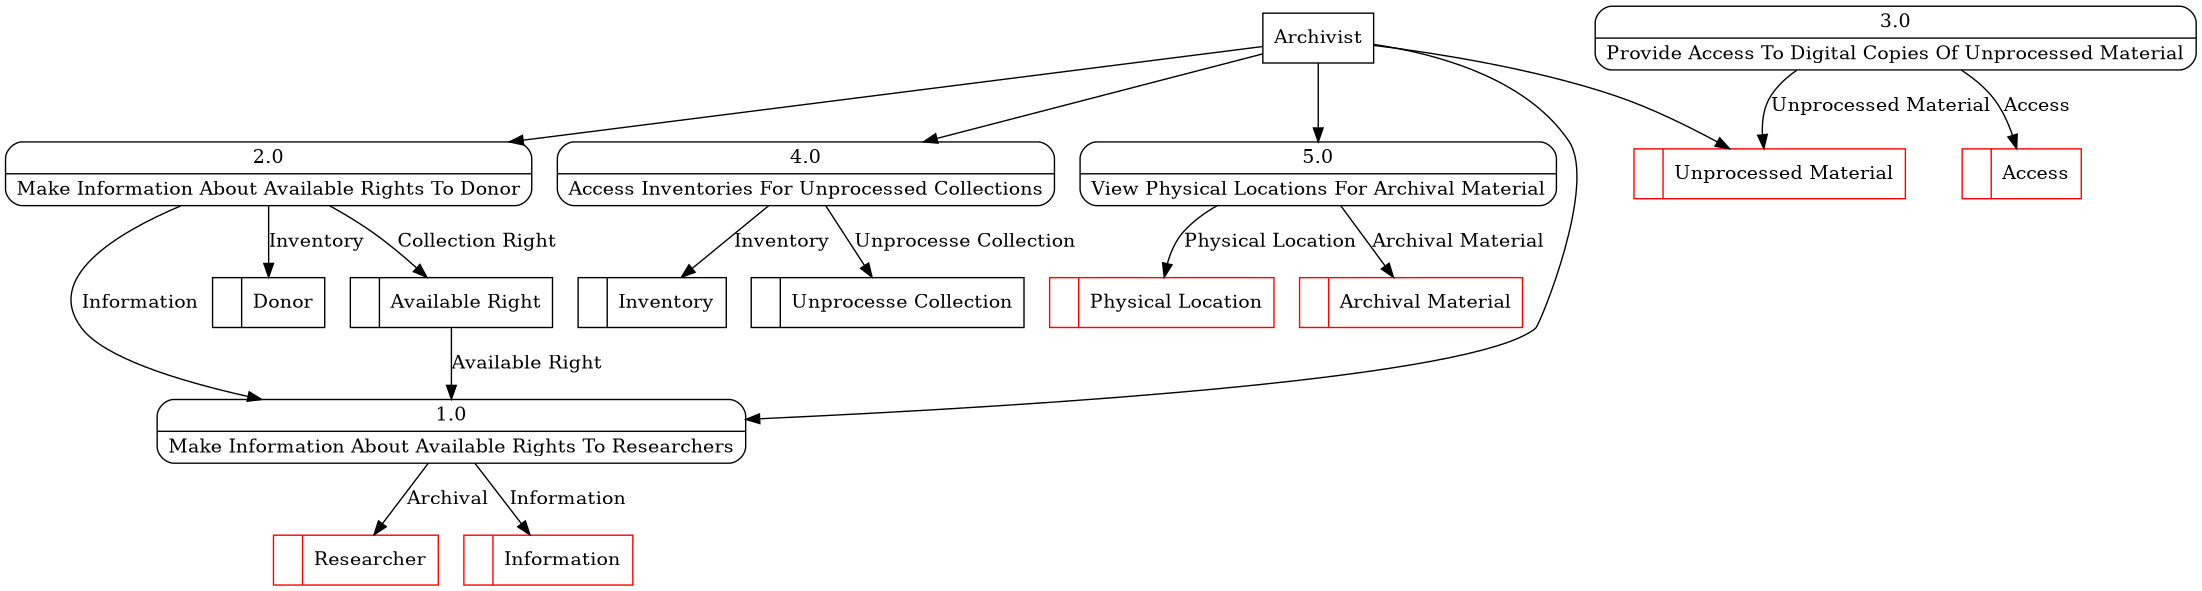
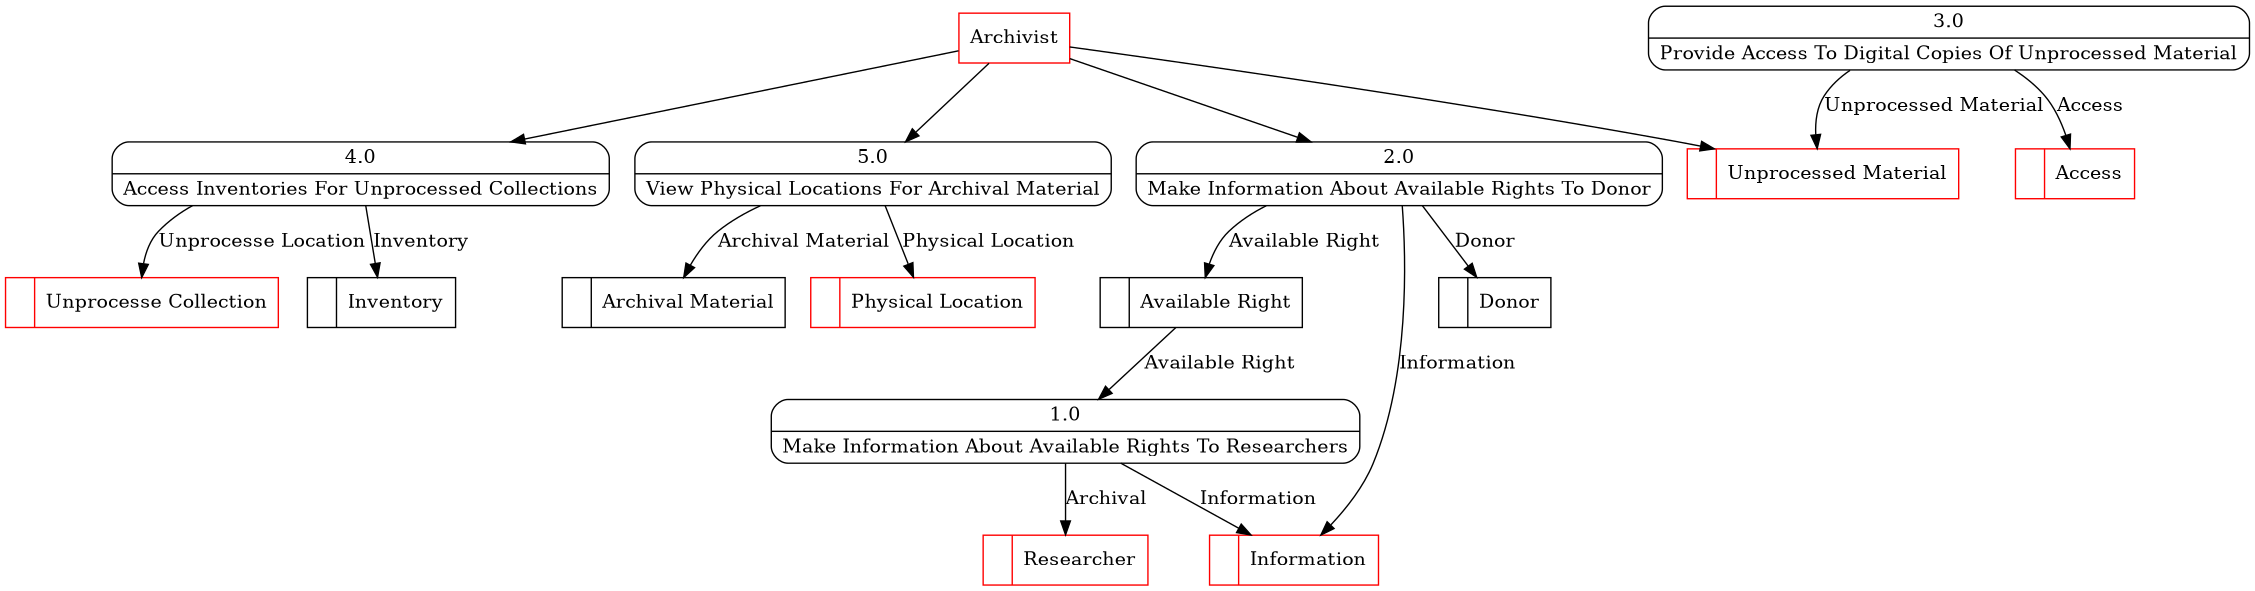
(1318, 38) -> (1014, 38)
(317, 242) -> (1485, 242)
(477, 242) -> (1304, 242)
(965, 242) -> (262, 242)
(888, 303) -> (142, 303)
(1411, 303) -> (674, 303)
(82, 328) -> (1397, 373)
(1359, 372) -> none
